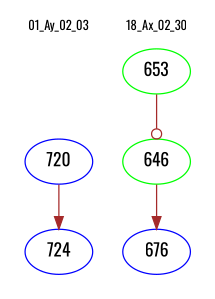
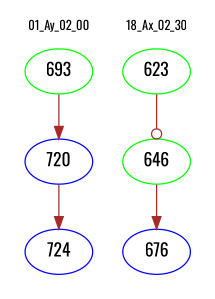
(59, 27) -> (59, 27)
none -> (59, 71)
(157, 71) -> (157, 71)
